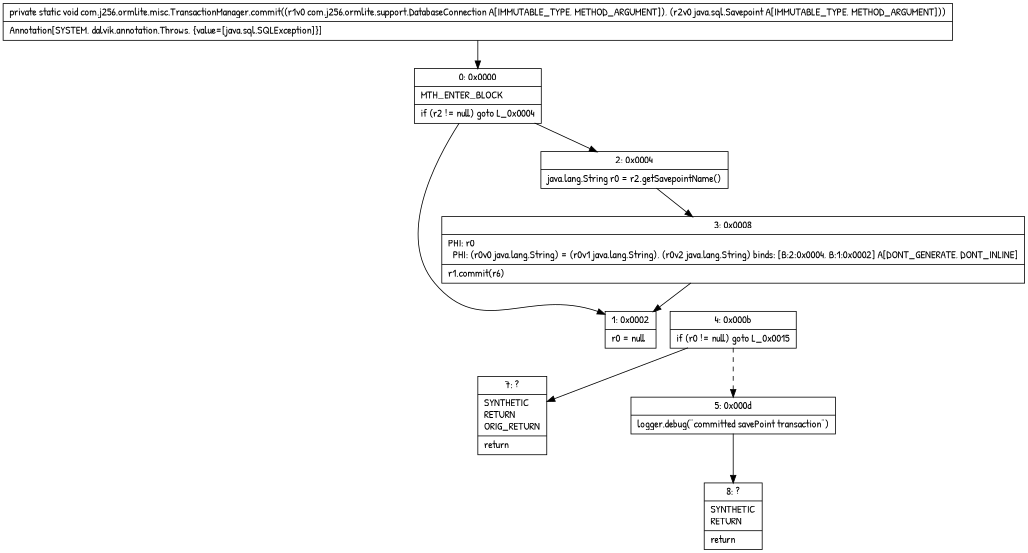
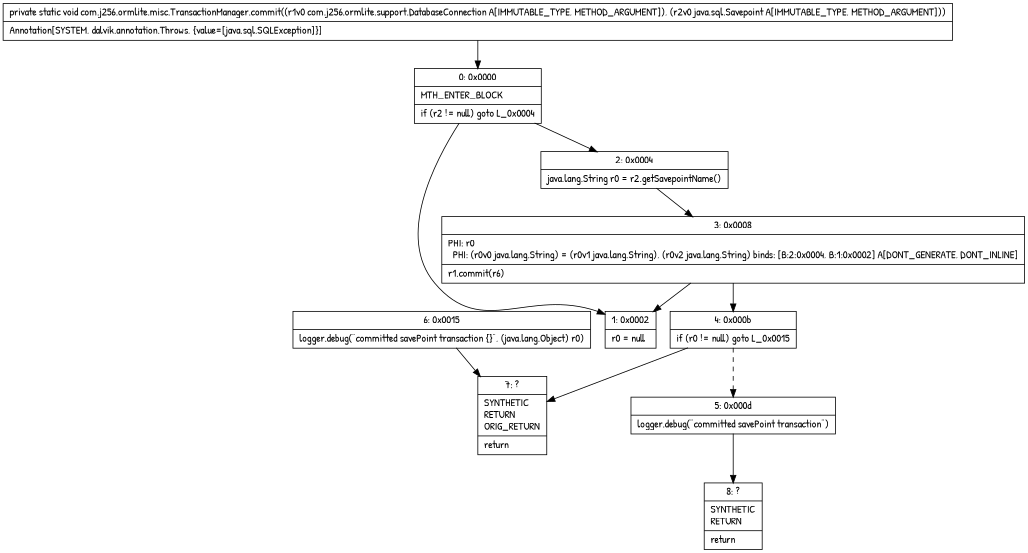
none -> (733, 293)
none -> (442, 330)
